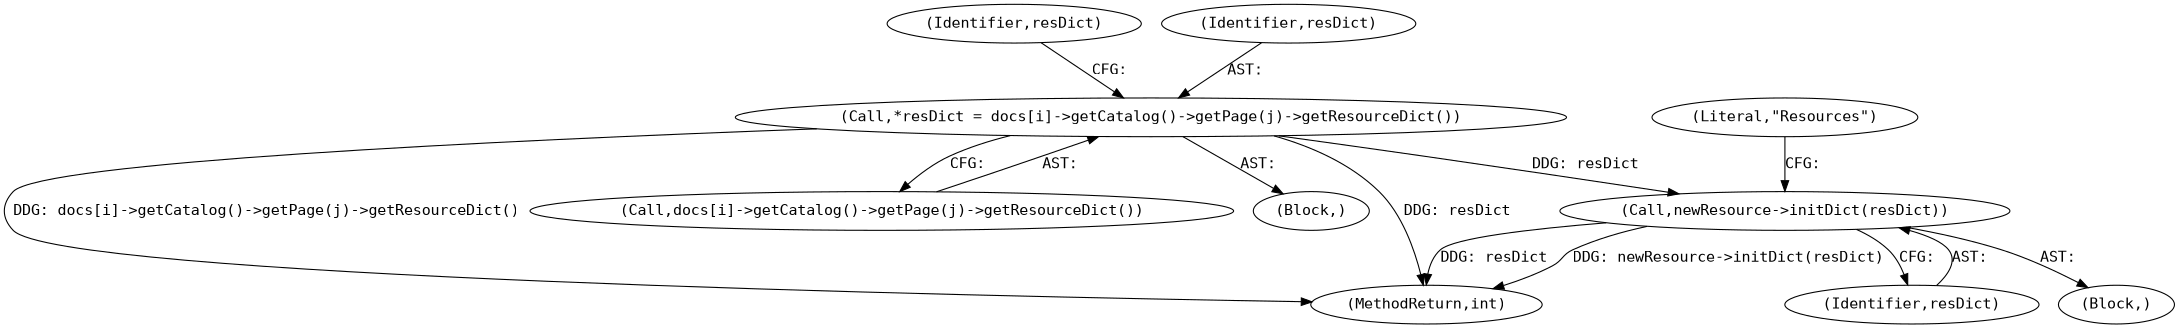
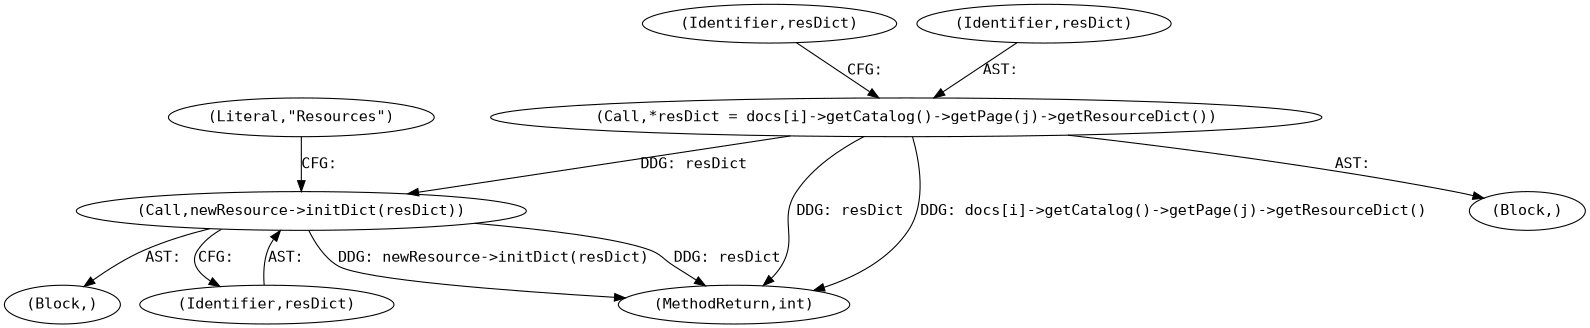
(882, 211) -> none
